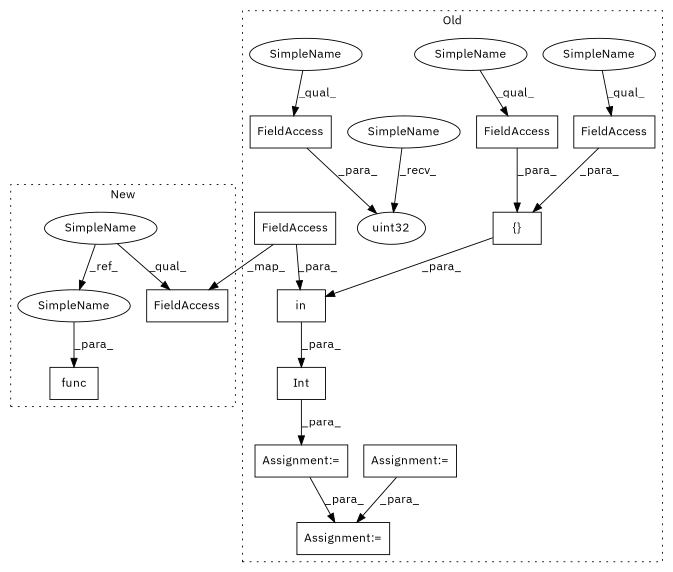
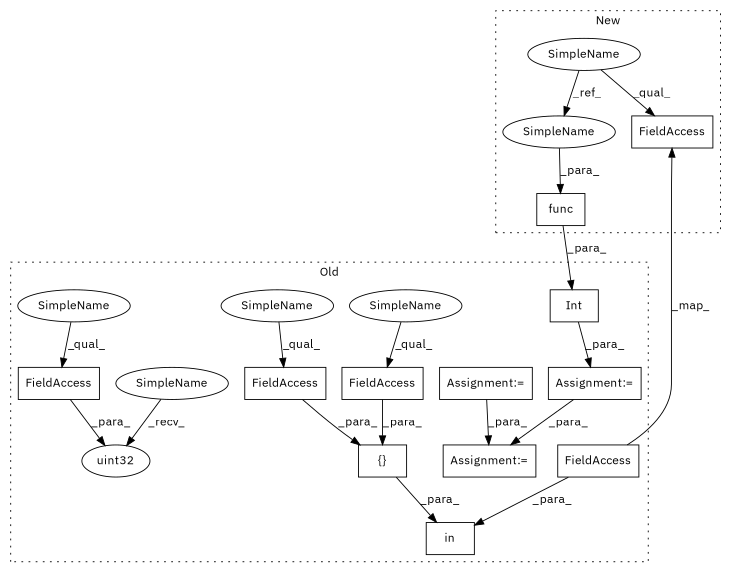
(301, 340) -> (567, 253)
